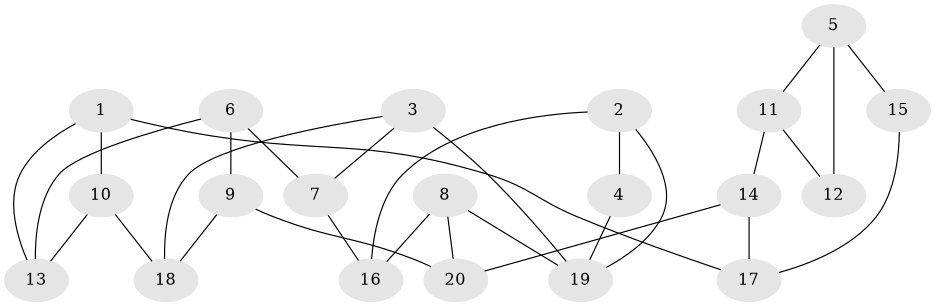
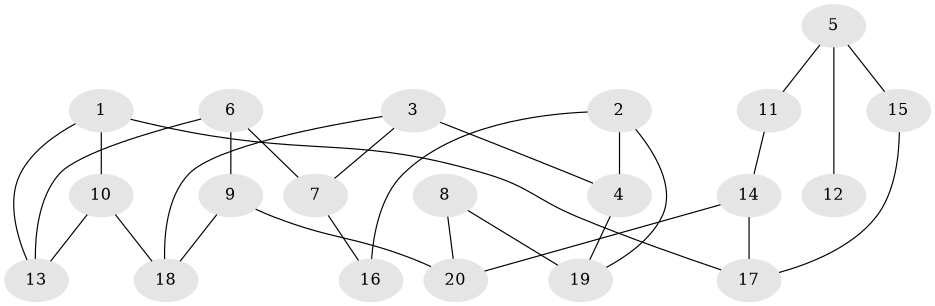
(801, 153) -> none
(504, 190) -> (517, 152)
(408, 238) -> none
